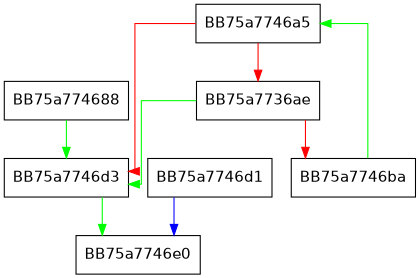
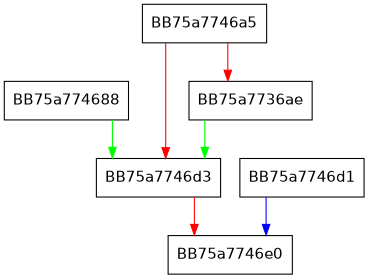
(353, 178) -> none
(102, 211) -> (194, 211)
